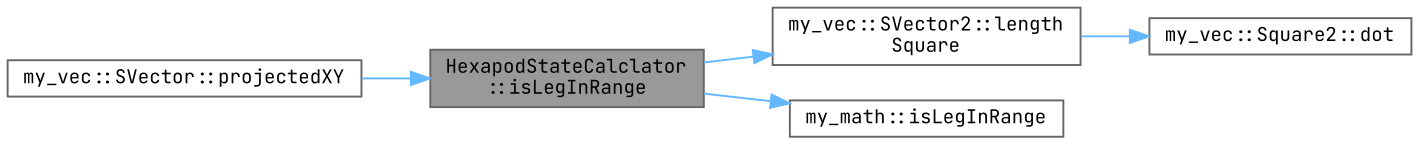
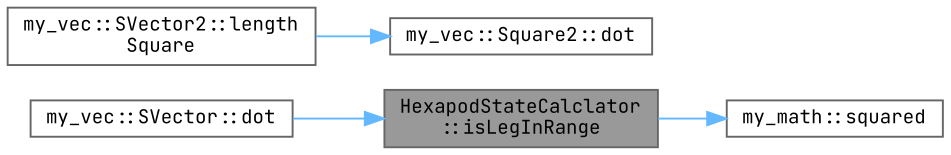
(729, 60) -> none
(185, 78) -> (162, 119)
(927, 119) -> (835, 119)
